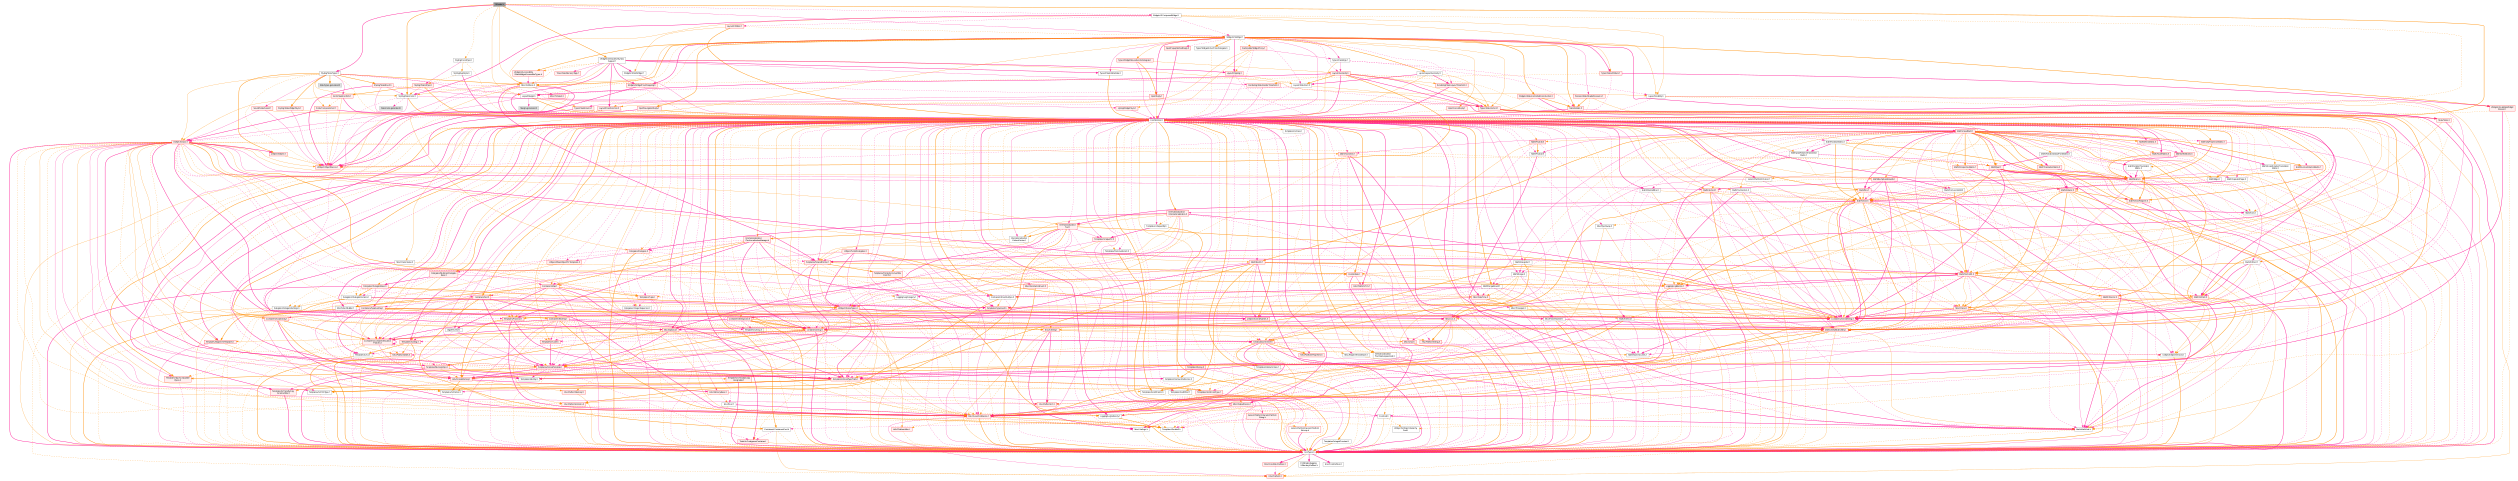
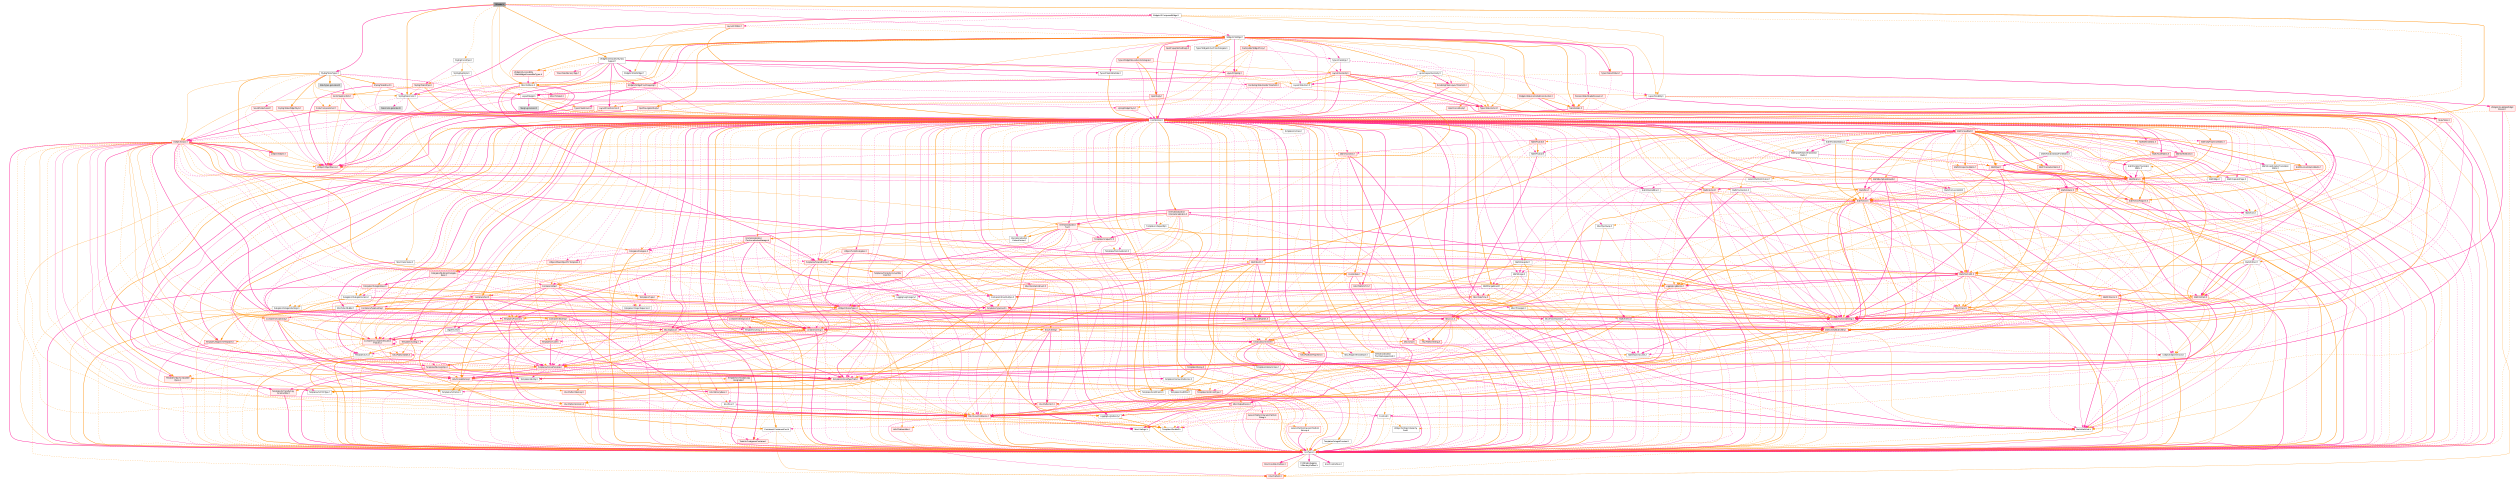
(1867, 58) -> none
(429, 79) -> none
(1475, 99) -> (1475, 99)
(631, 270) -> (631, 270)
(2434, 419) -> (2434, 419)
